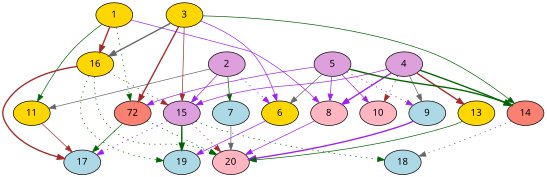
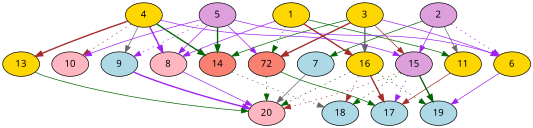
(404, 64) -> (144, 15)
(122, 80) -> (355, 84)
(309, 86) -> (350, 35)
